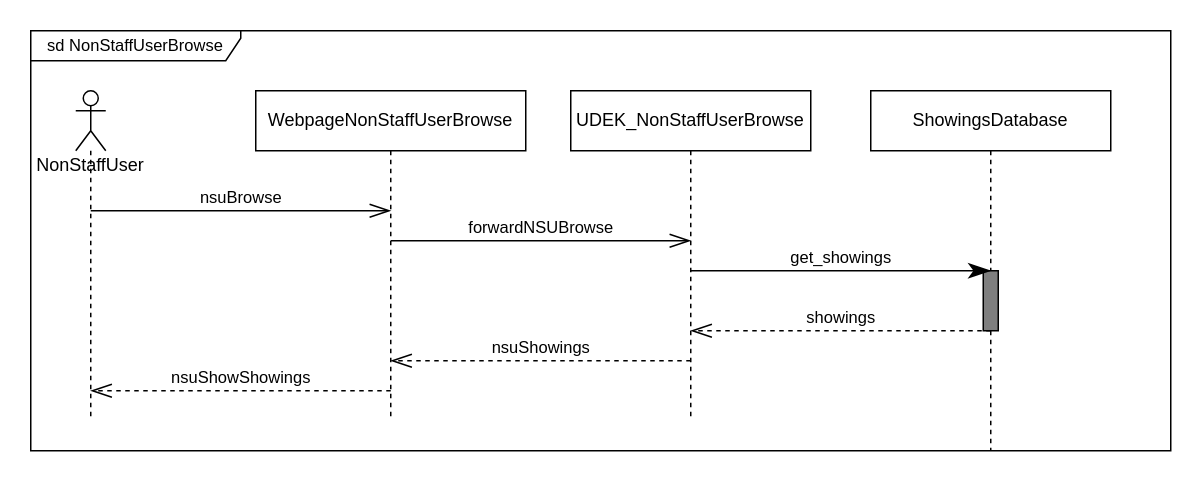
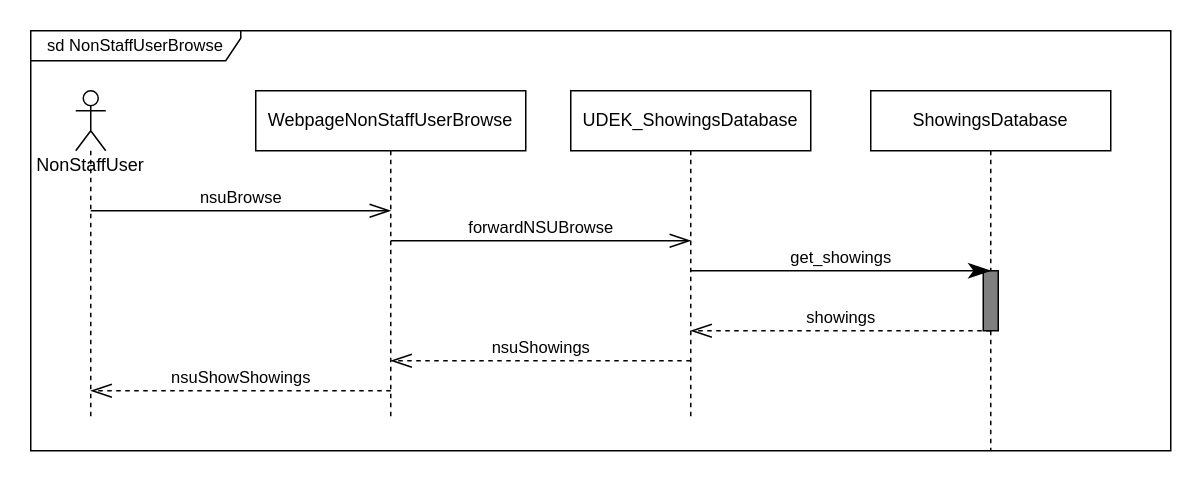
(691, 121) -> (691, 121)
